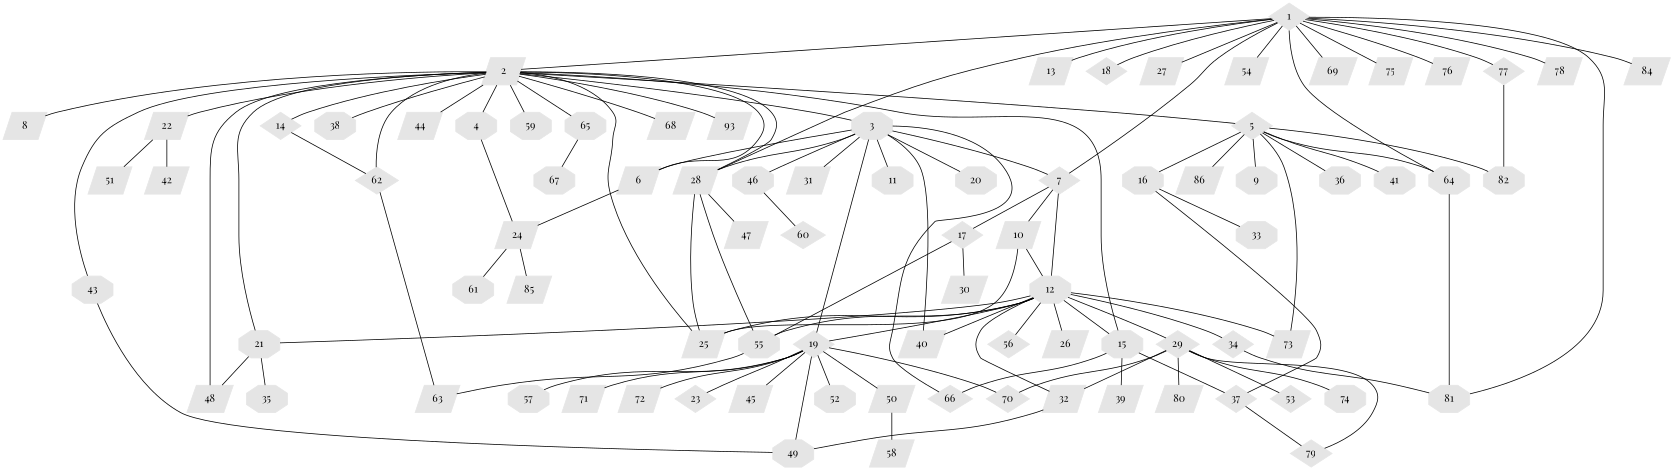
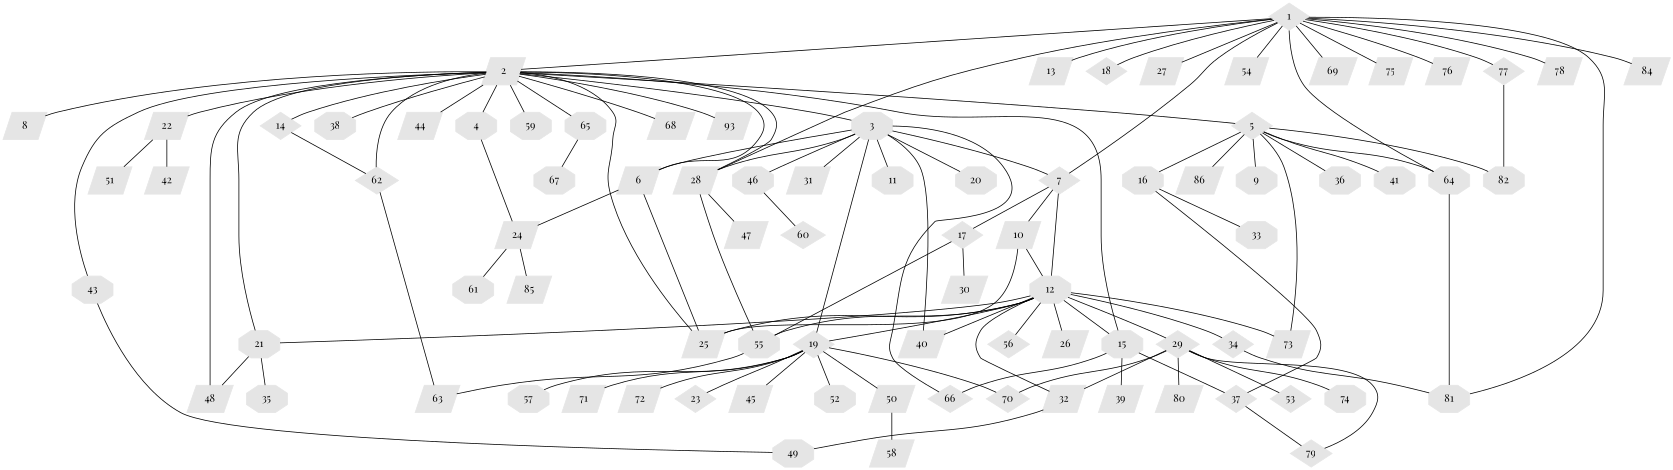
(691, 263) -> (671, 262)
(804, 398) -> none
